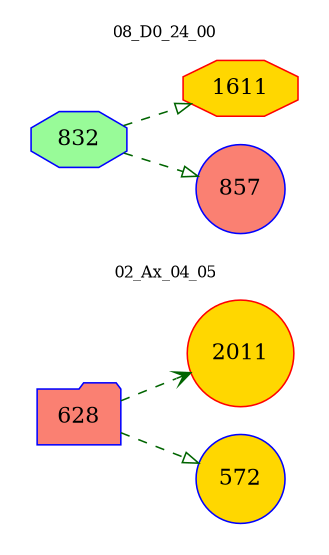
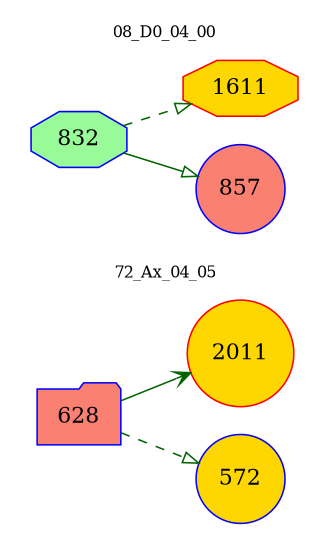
(165, 33) -> (165, 33)
(153, 162) -> (153, 162)
(166, 274) -> (166, 274)
(149, 390) -> (149, 390)
